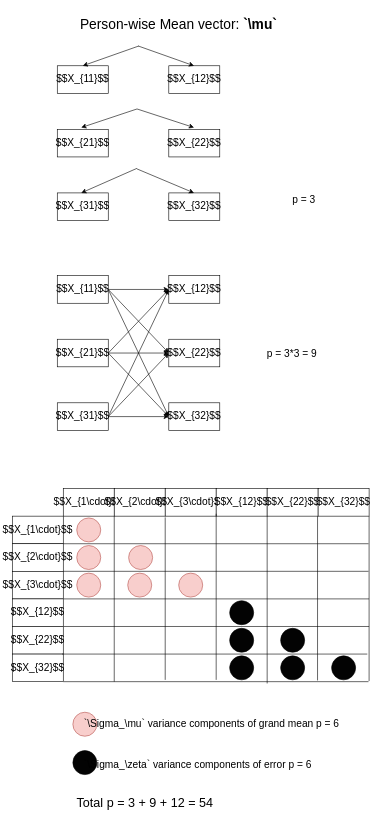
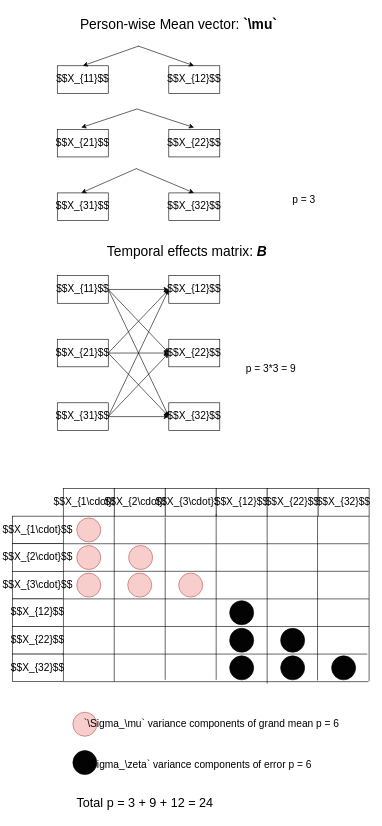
none -> (187, 252)
(292, 354) -> (271, 369)
(145, 803) -> (145, 803)
